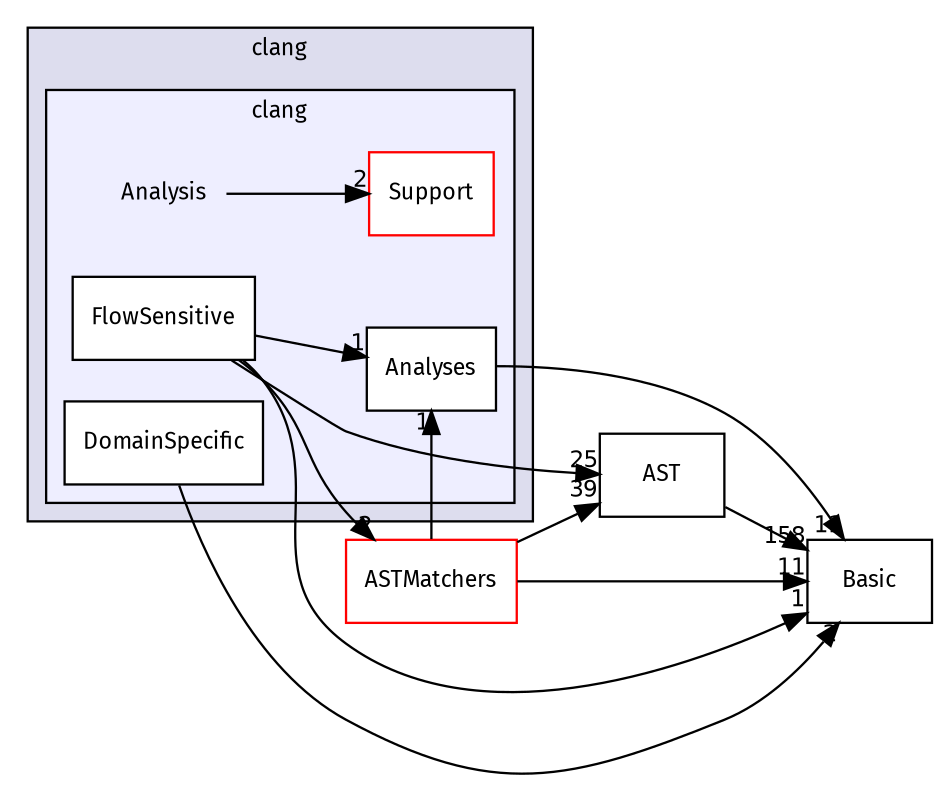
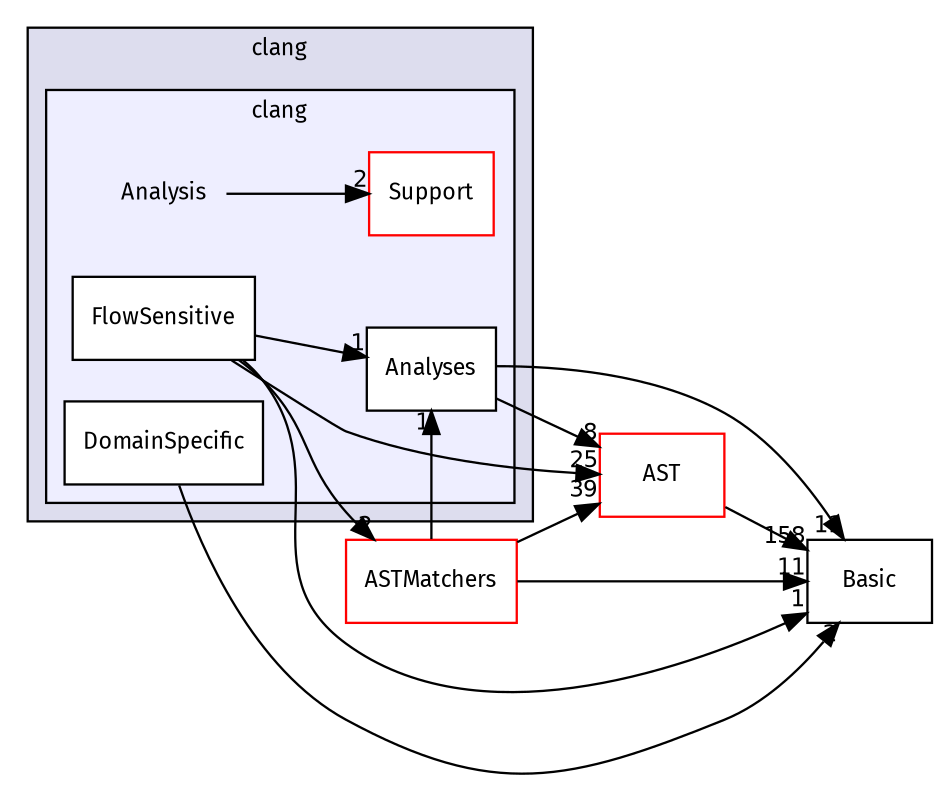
none -> (547, 422)
(662, 475) -> (662, 475)
